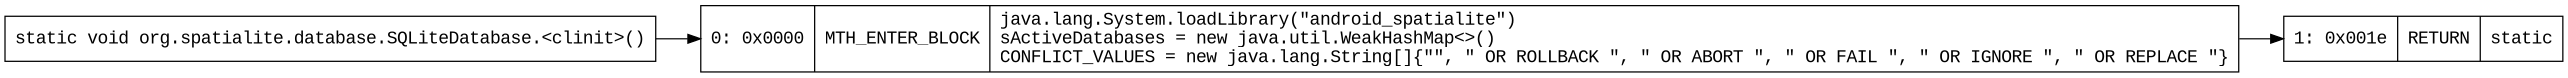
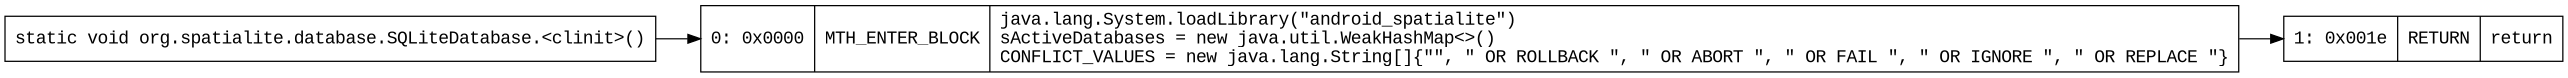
(2522, 38) -> (2522, 38)
